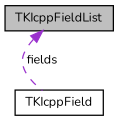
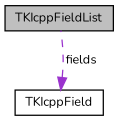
(23, 67) -> (63, 54)
